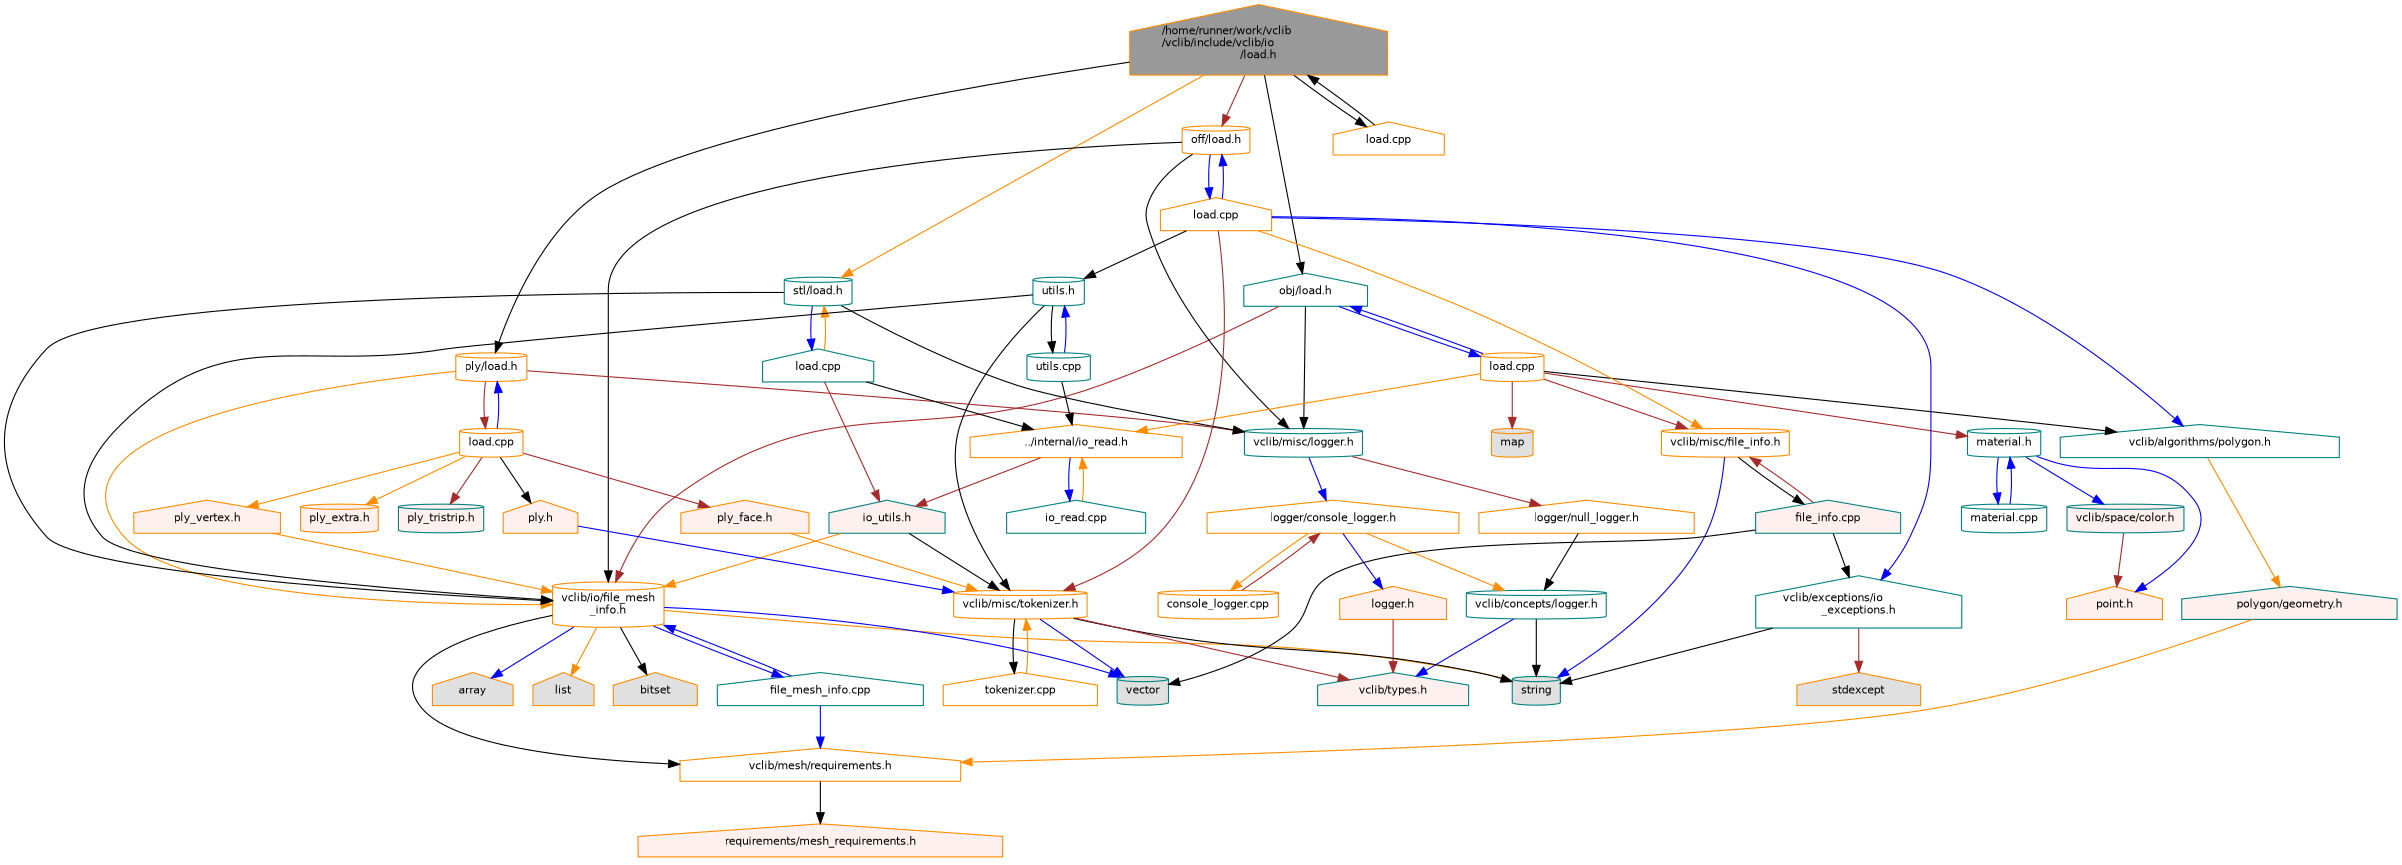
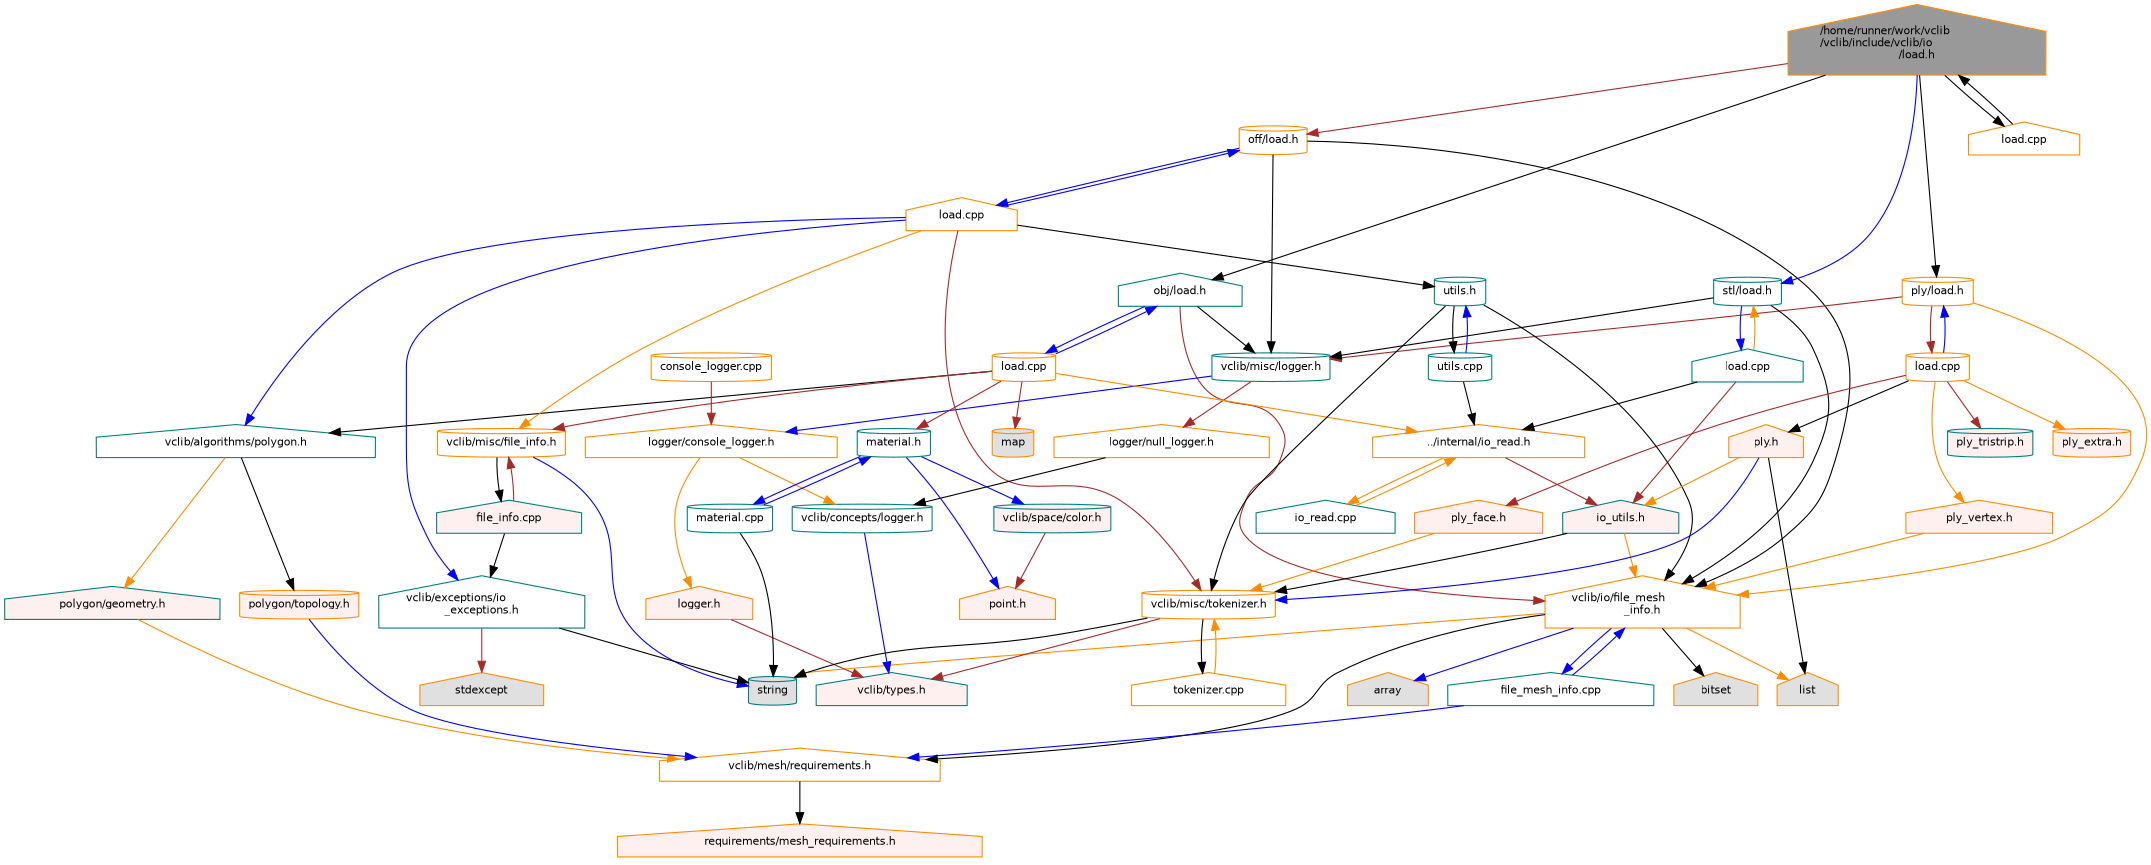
(1028, 174) -> (1890, 201)
(1069, 474) -> (1400, 478)
none -> (1697, 479)
(1359, 557) -> (675, 516)
(1274, 558) -> none
none -> (1786, 560)
none -> (299, 605)
(608, 605) -> (1643, 605)
(1536, 642) -> (768, 596)
(1143, 691) -> none
